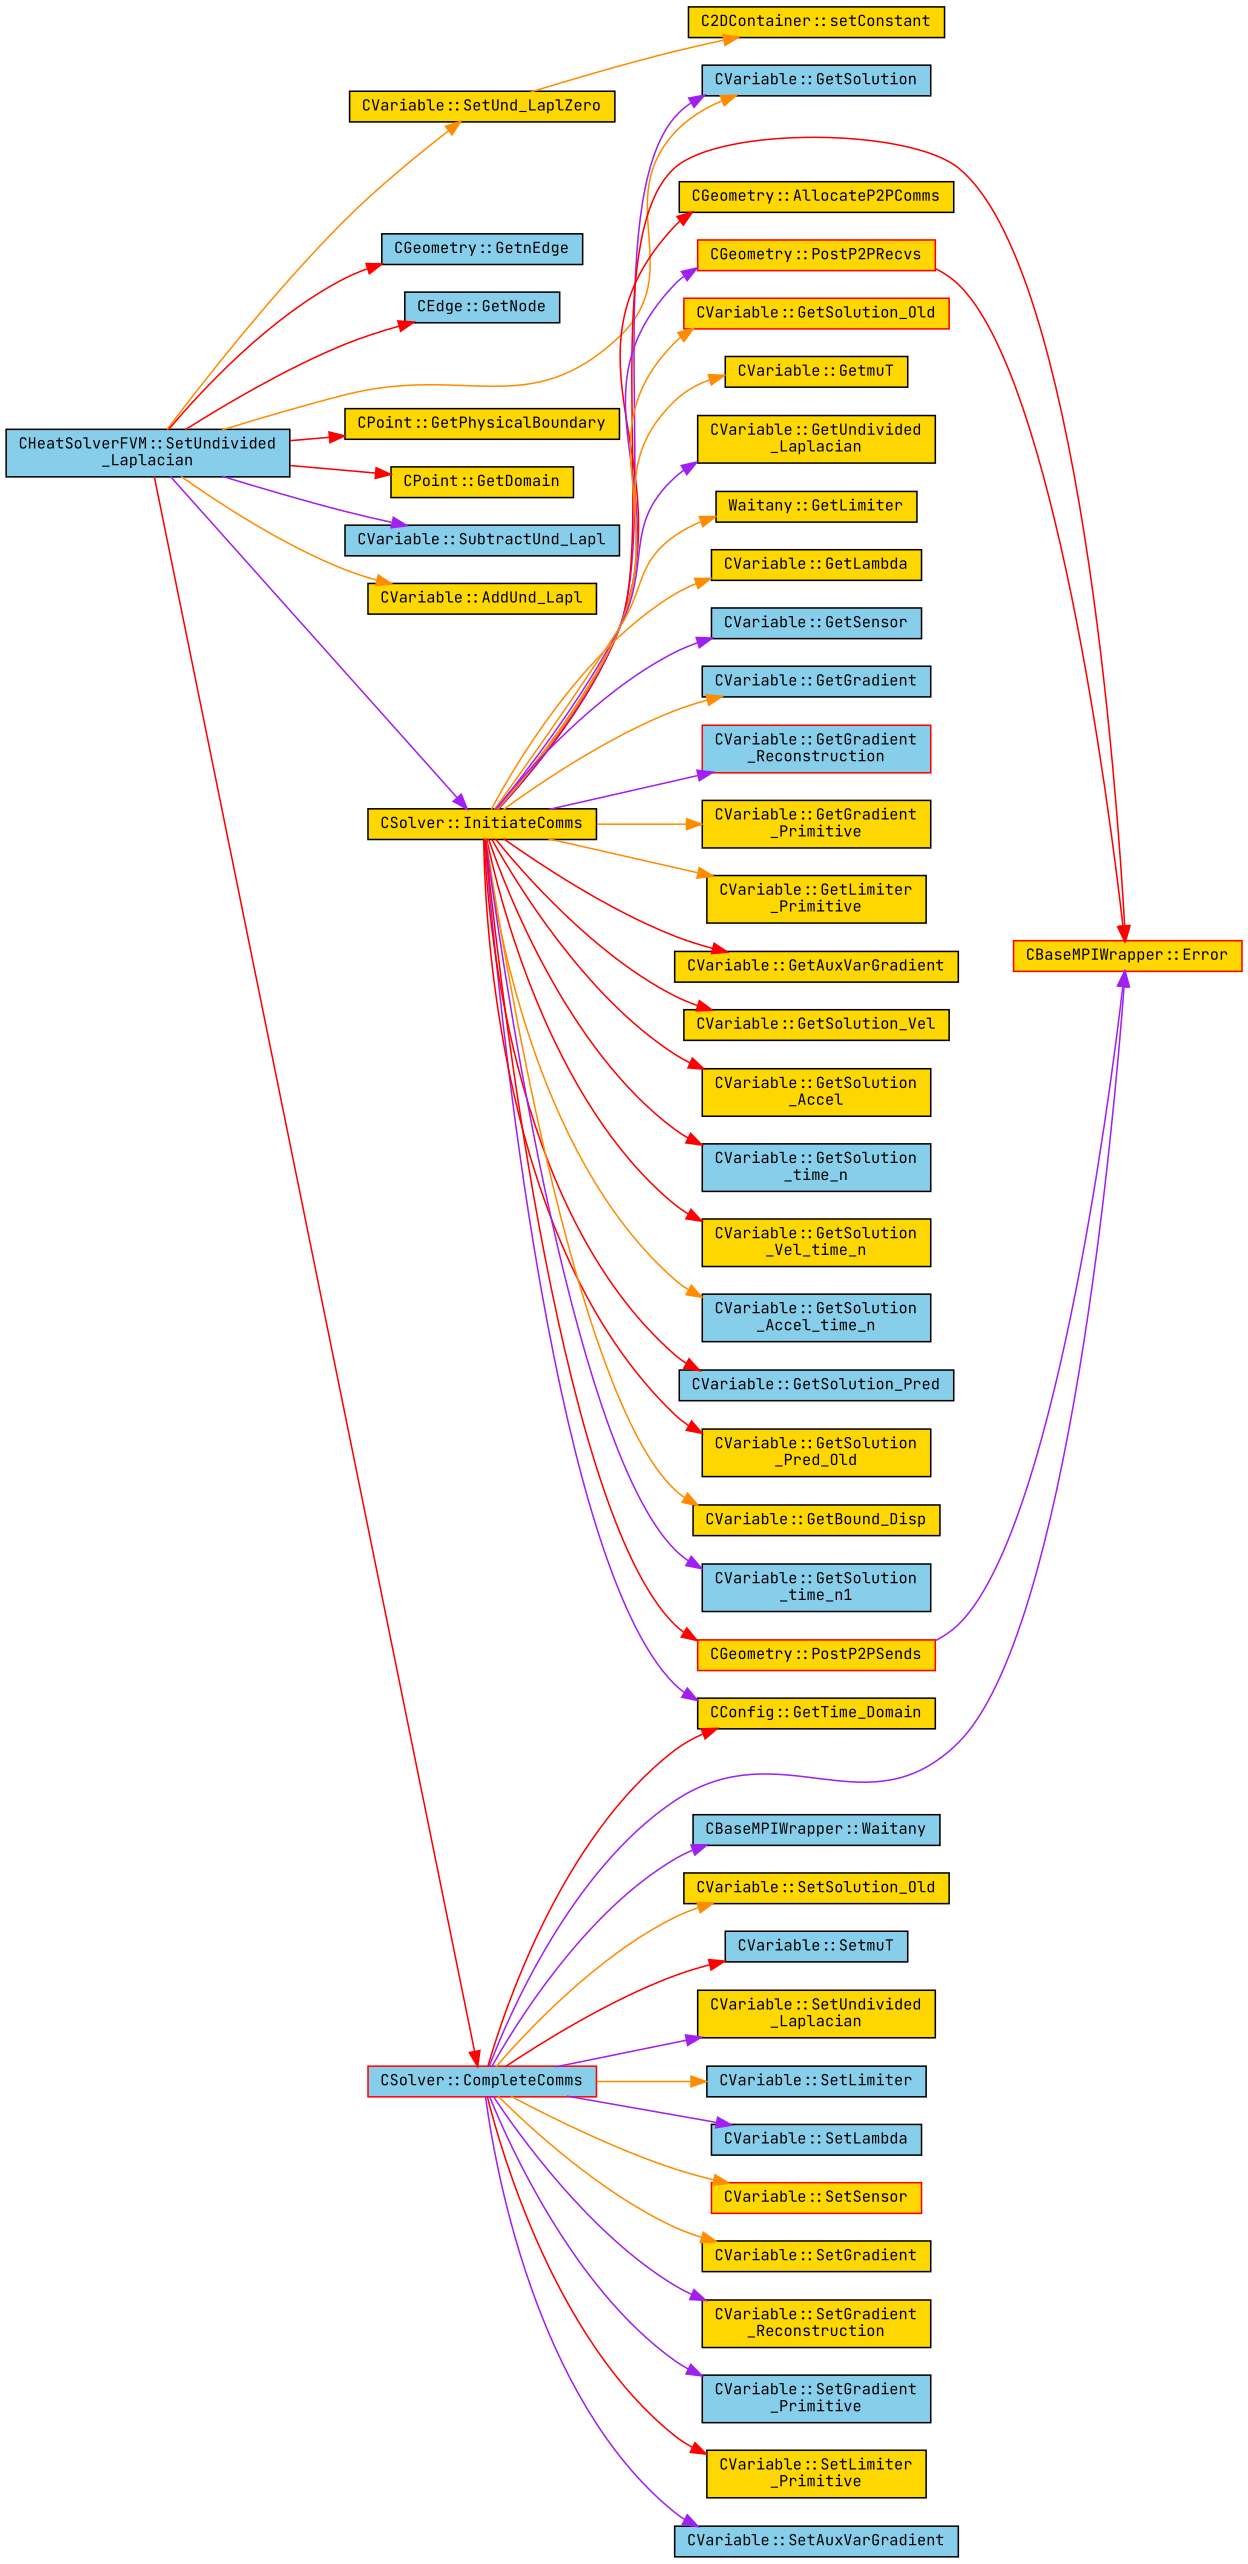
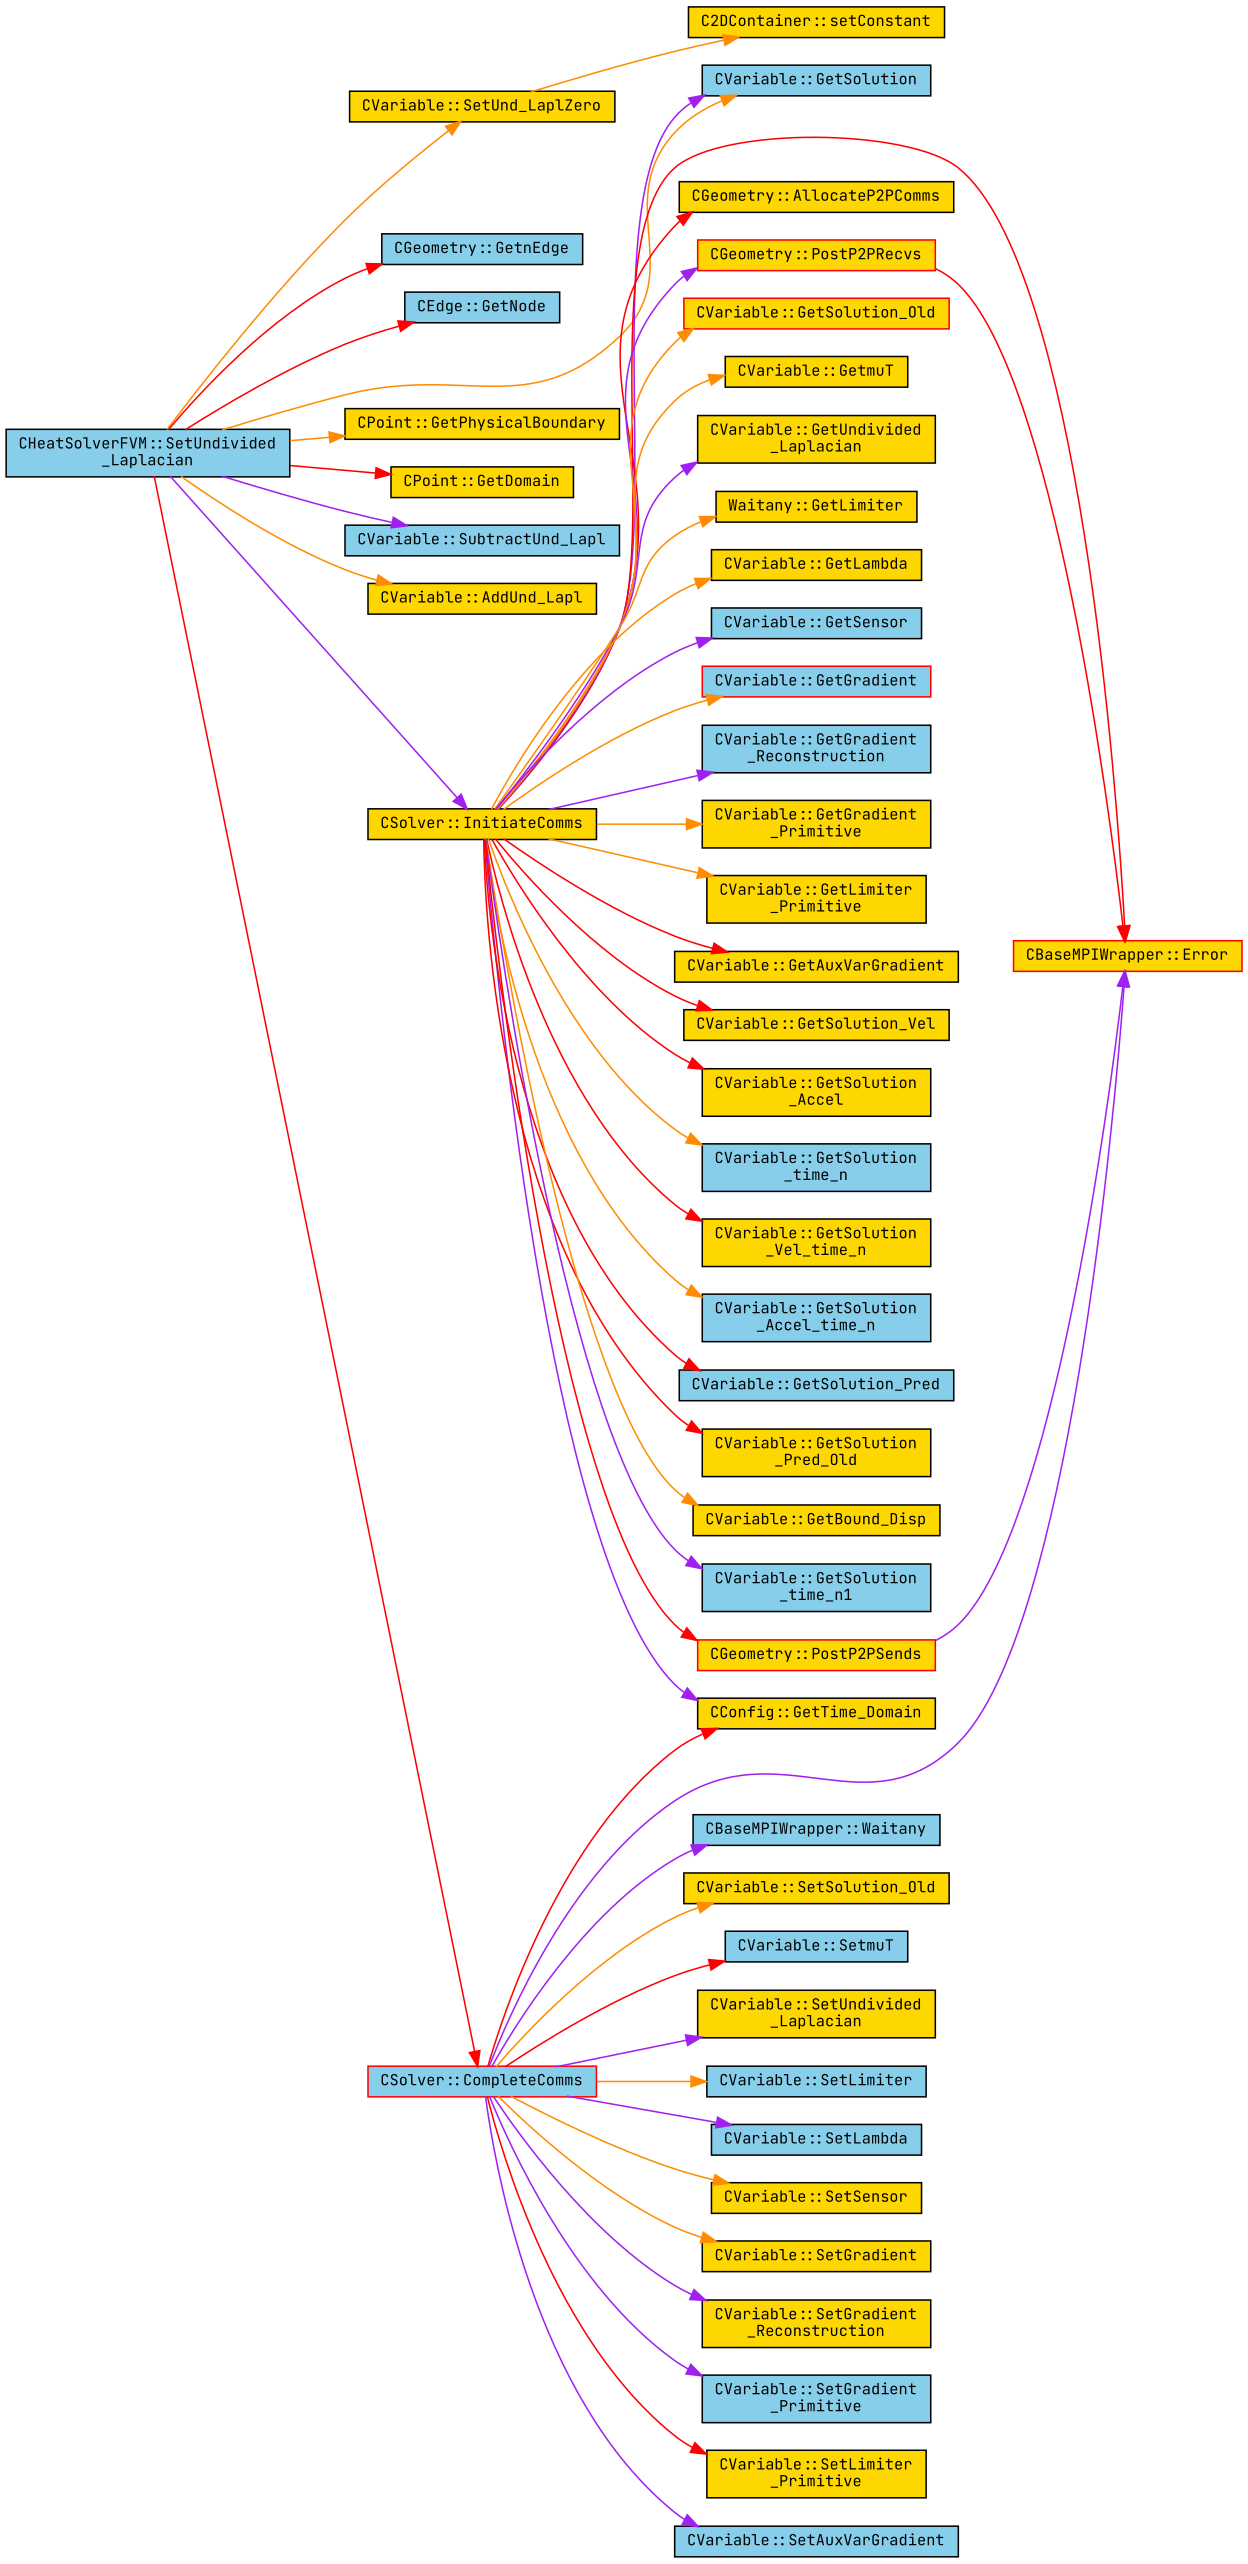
(310, 439) -> (310, 439)
(816, 682) -> (816, 682)
(816, 749) -> (816, 749)
(566, 1004) -> (566, 1004)
(816, 2198) -> (816, 2198)
